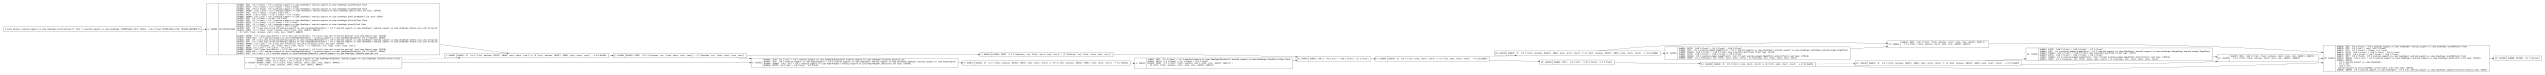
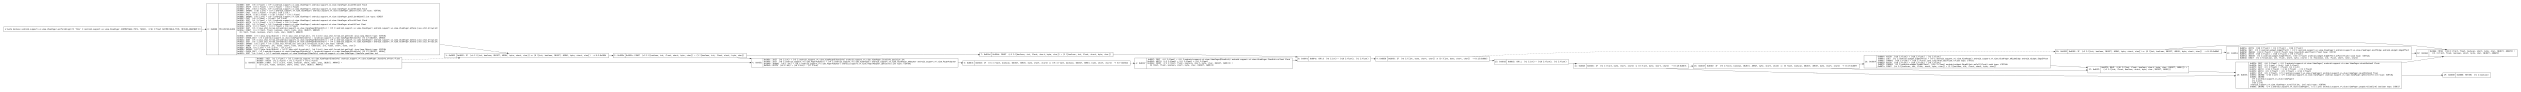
(2155, 45) -> (2422, 60)
